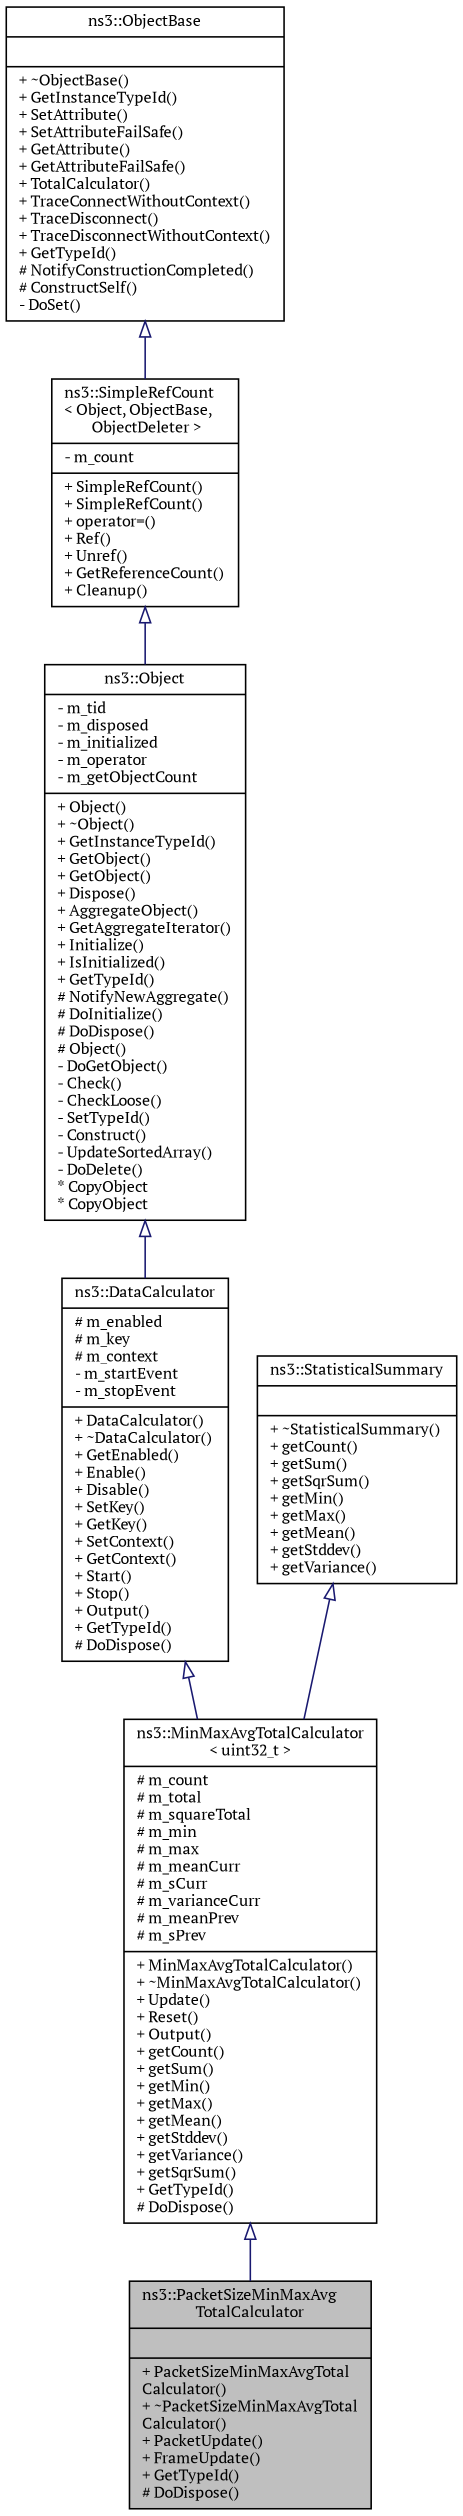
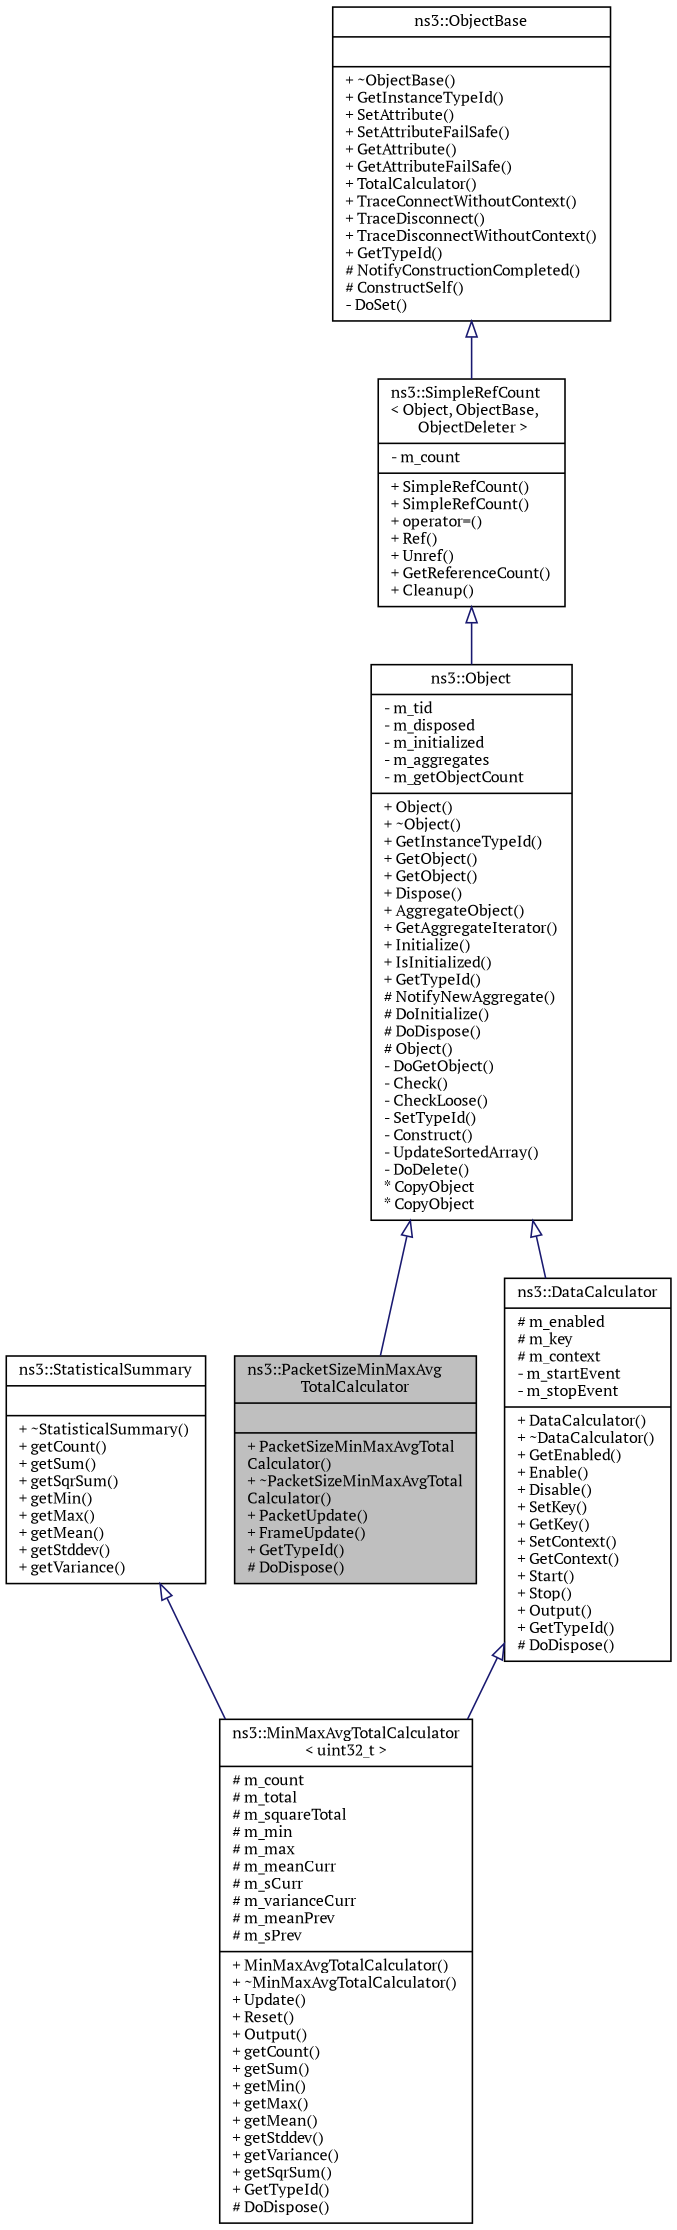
(103, 760) -> (437, 760)
(250, 2260) -> (394, 1296)
